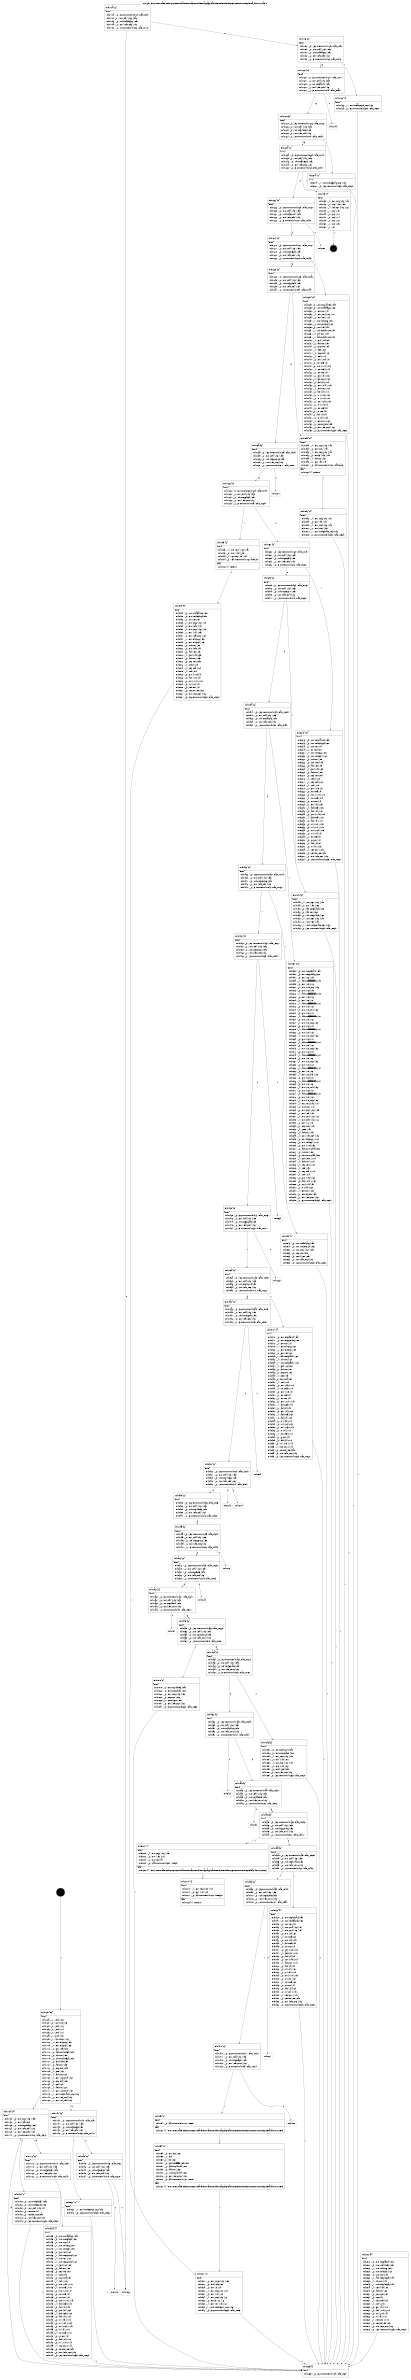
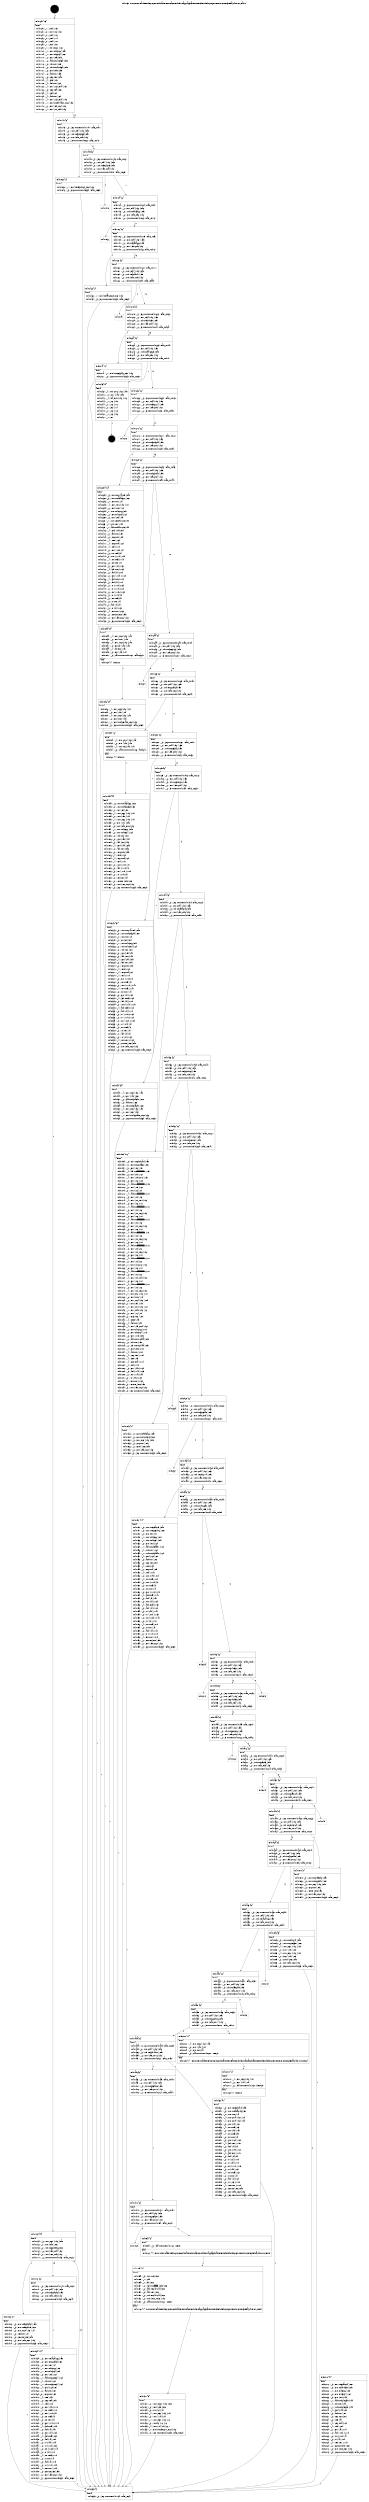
(131, 1485) -> (104, 1688)
(267, 2057) -> none
(122, 2233) -> (120, 185)
